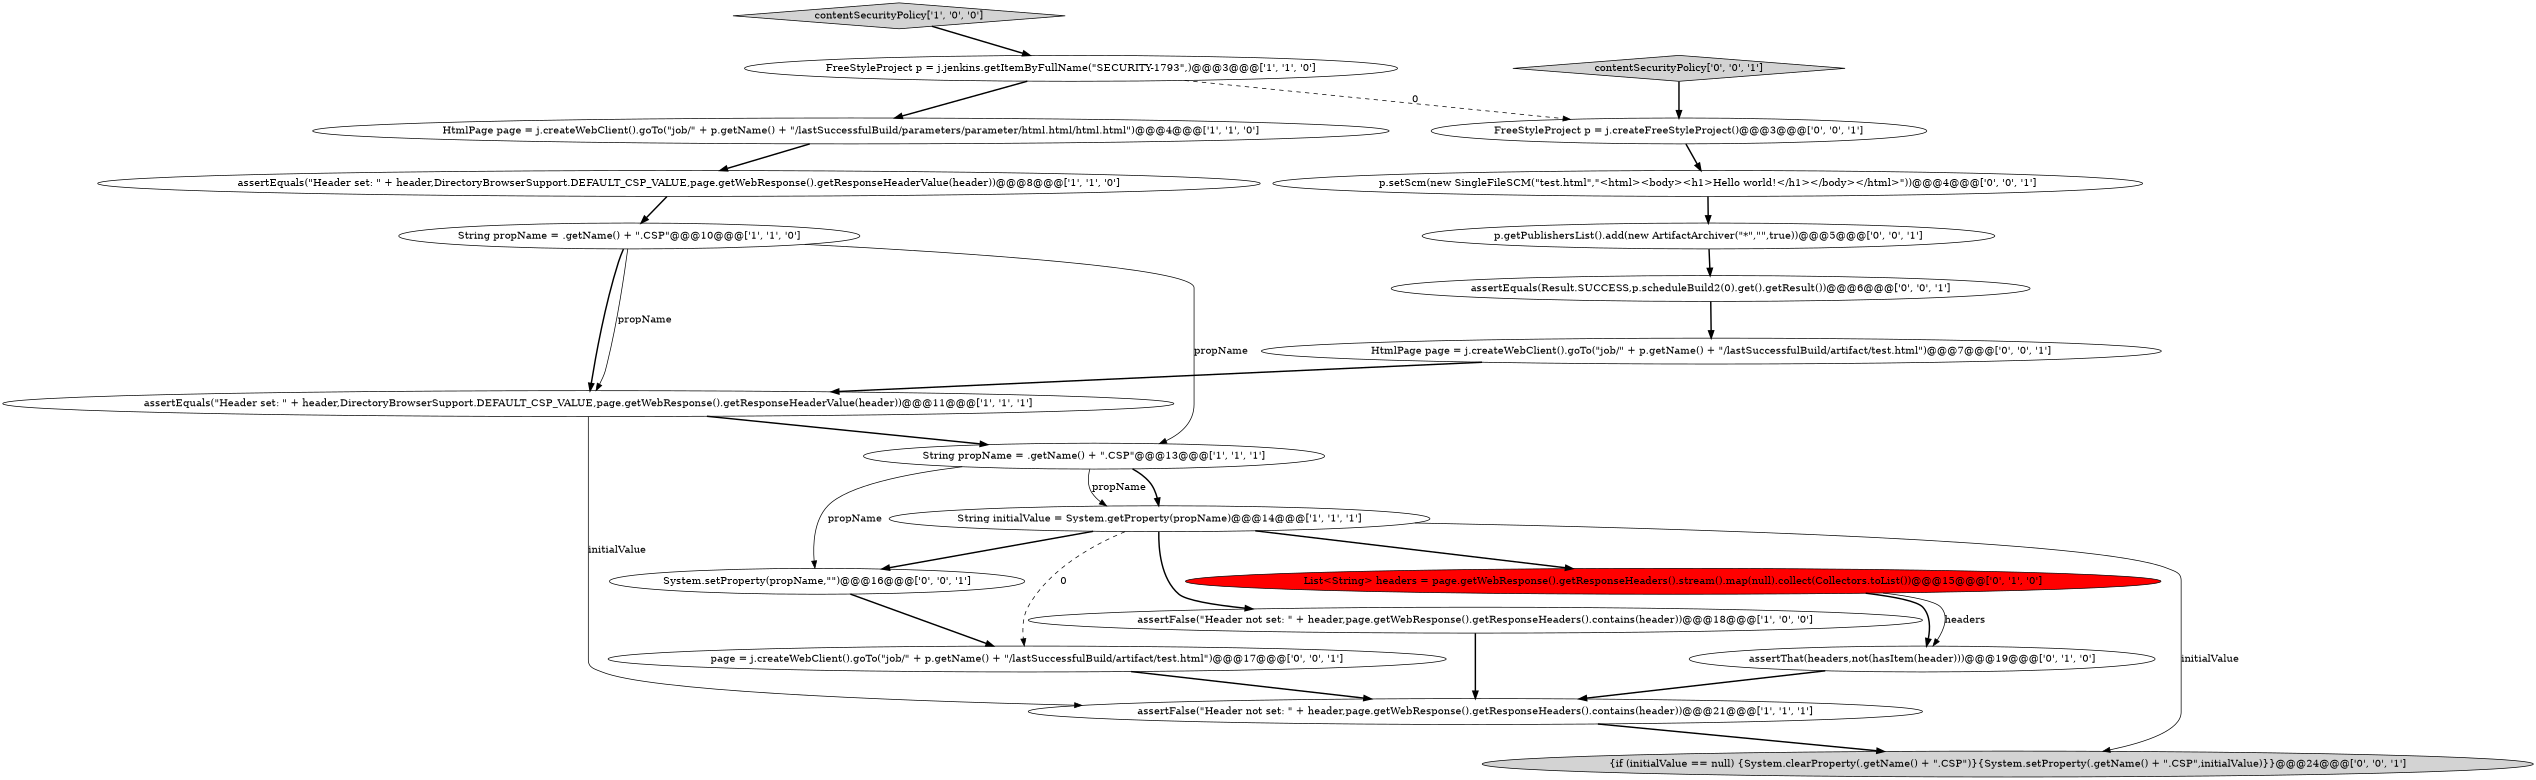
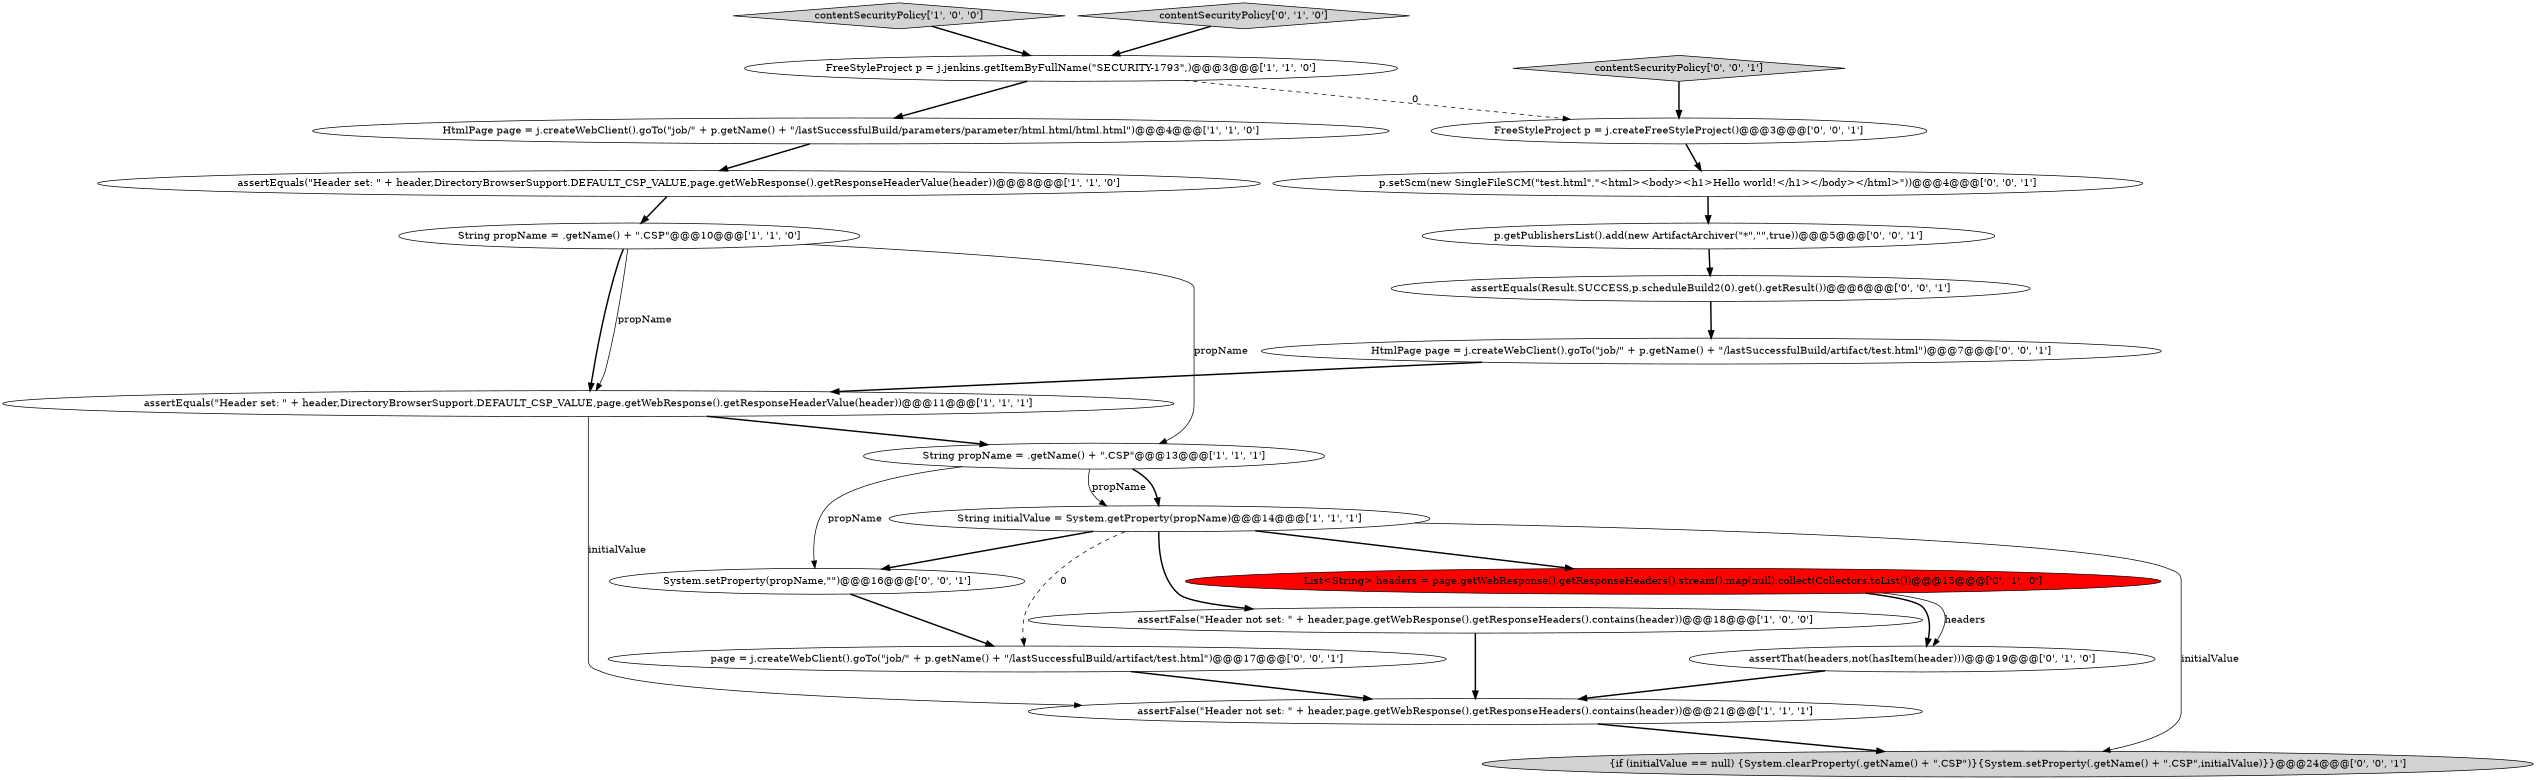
none -> (1244, 16)
